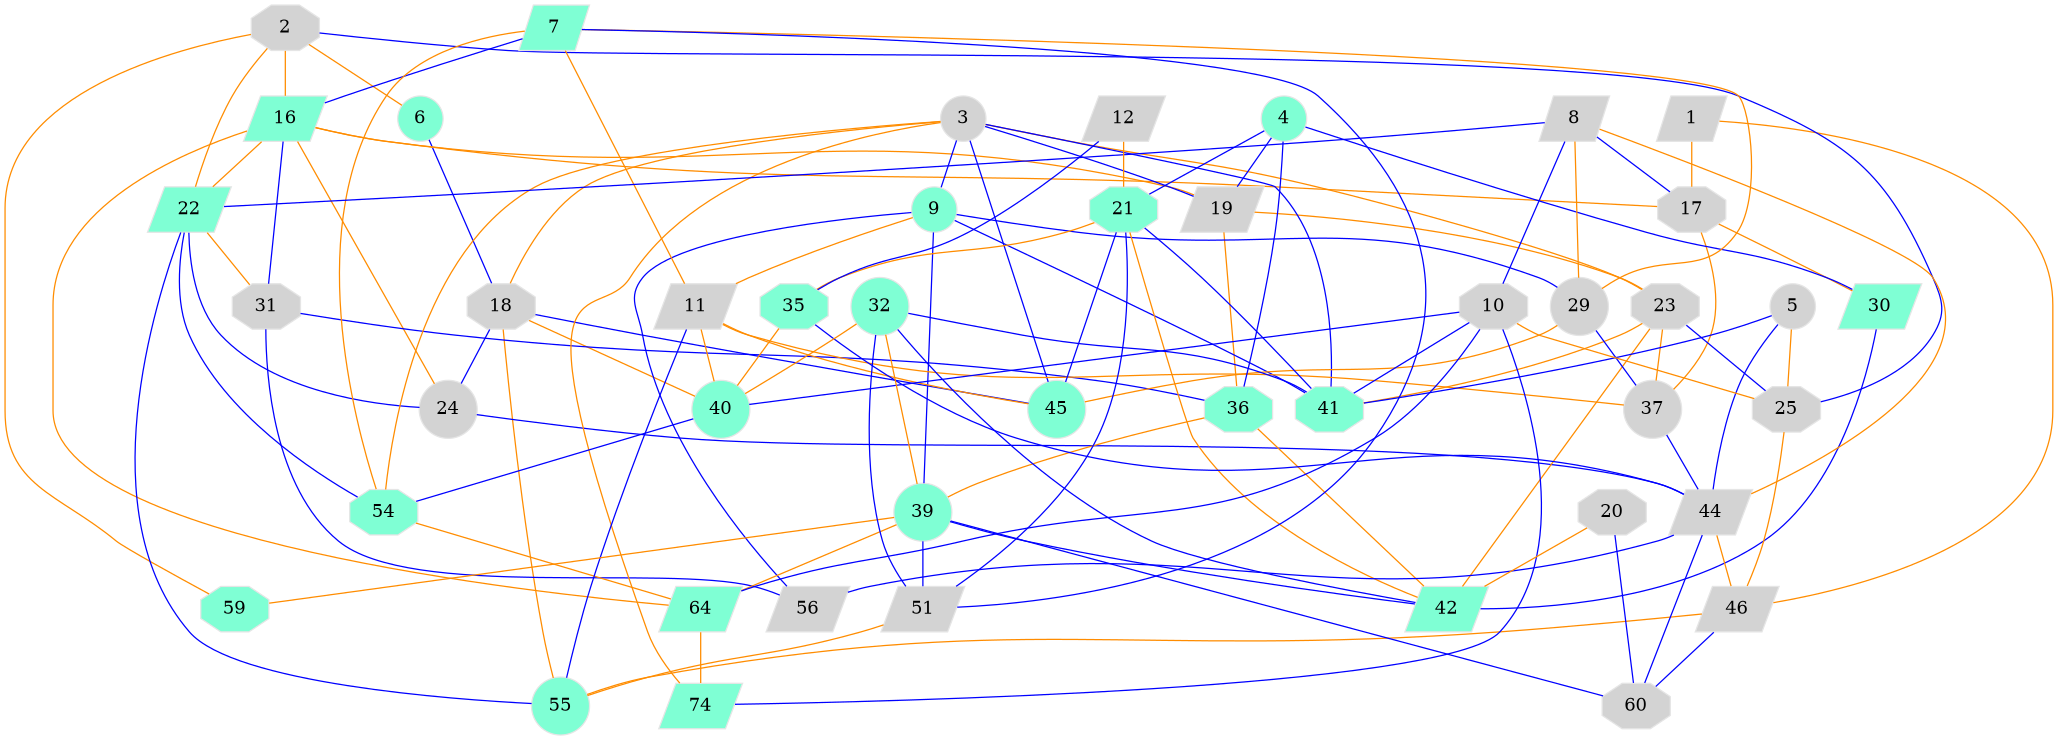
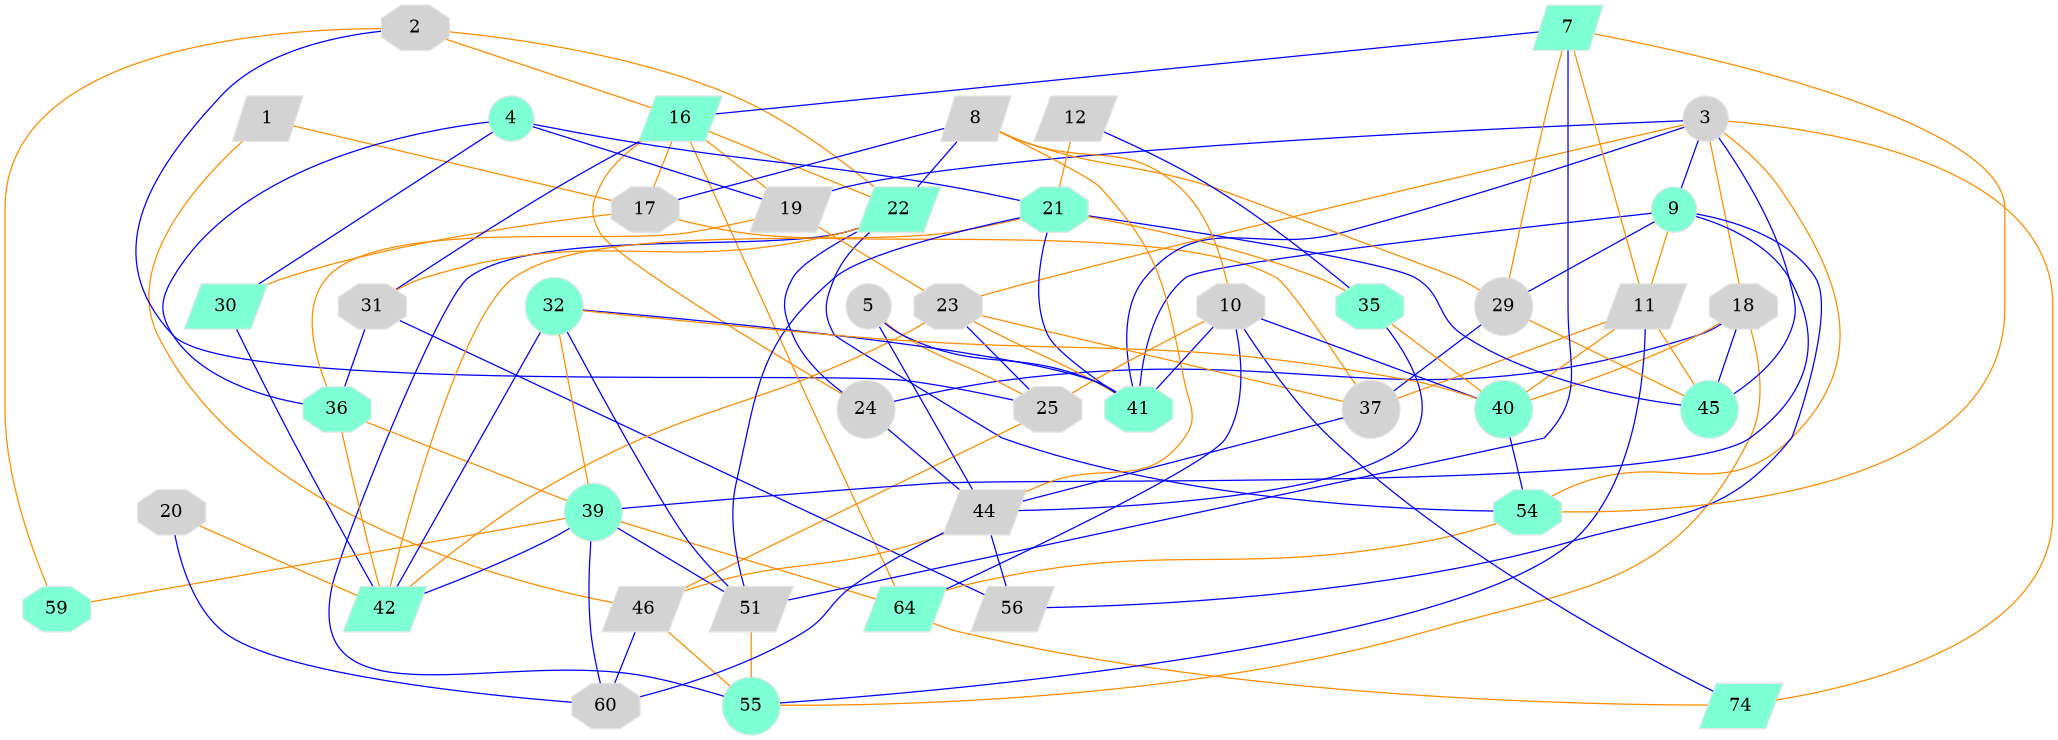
(420, 119) -> none
(1534, 213) -> (1177, 185)
